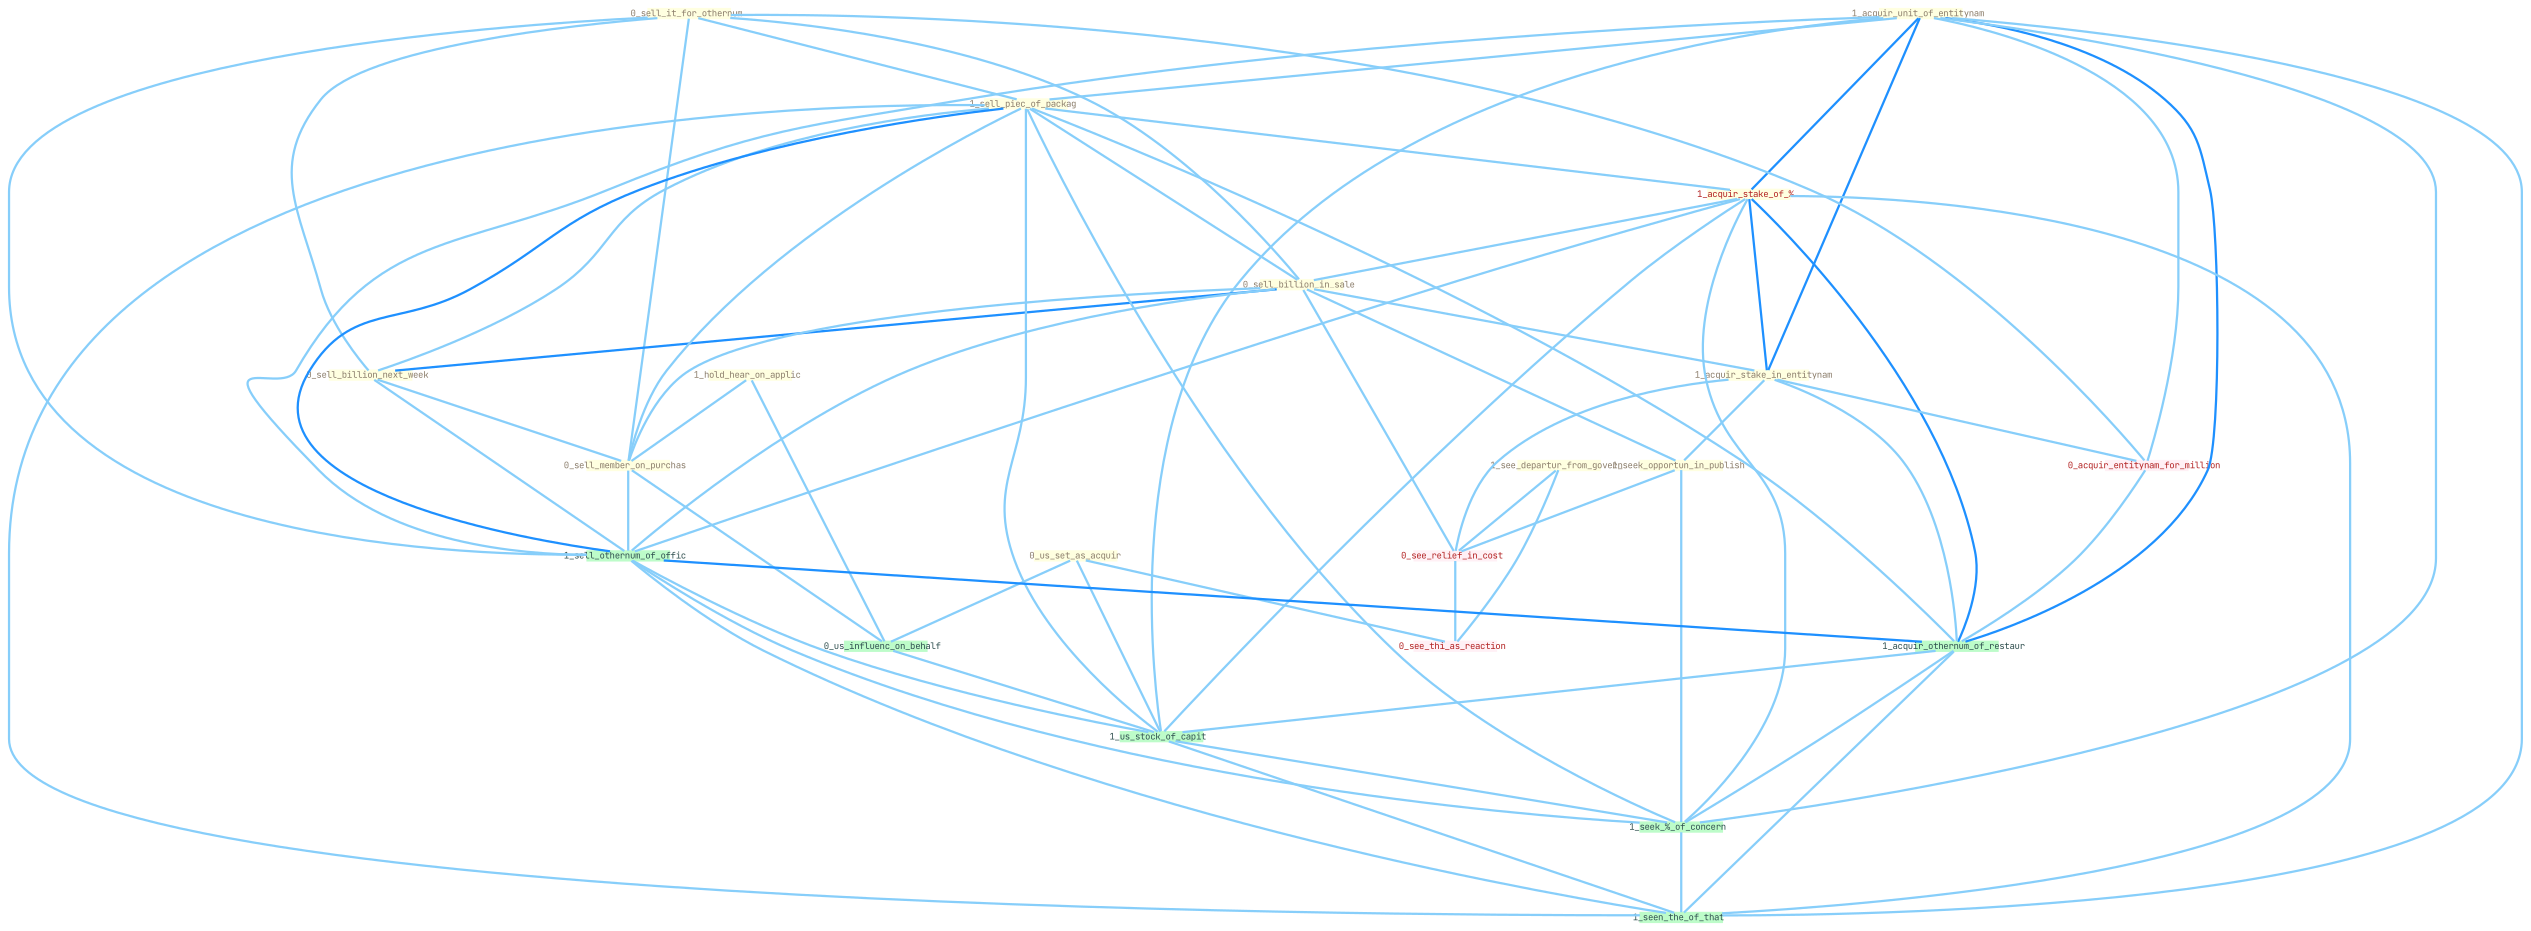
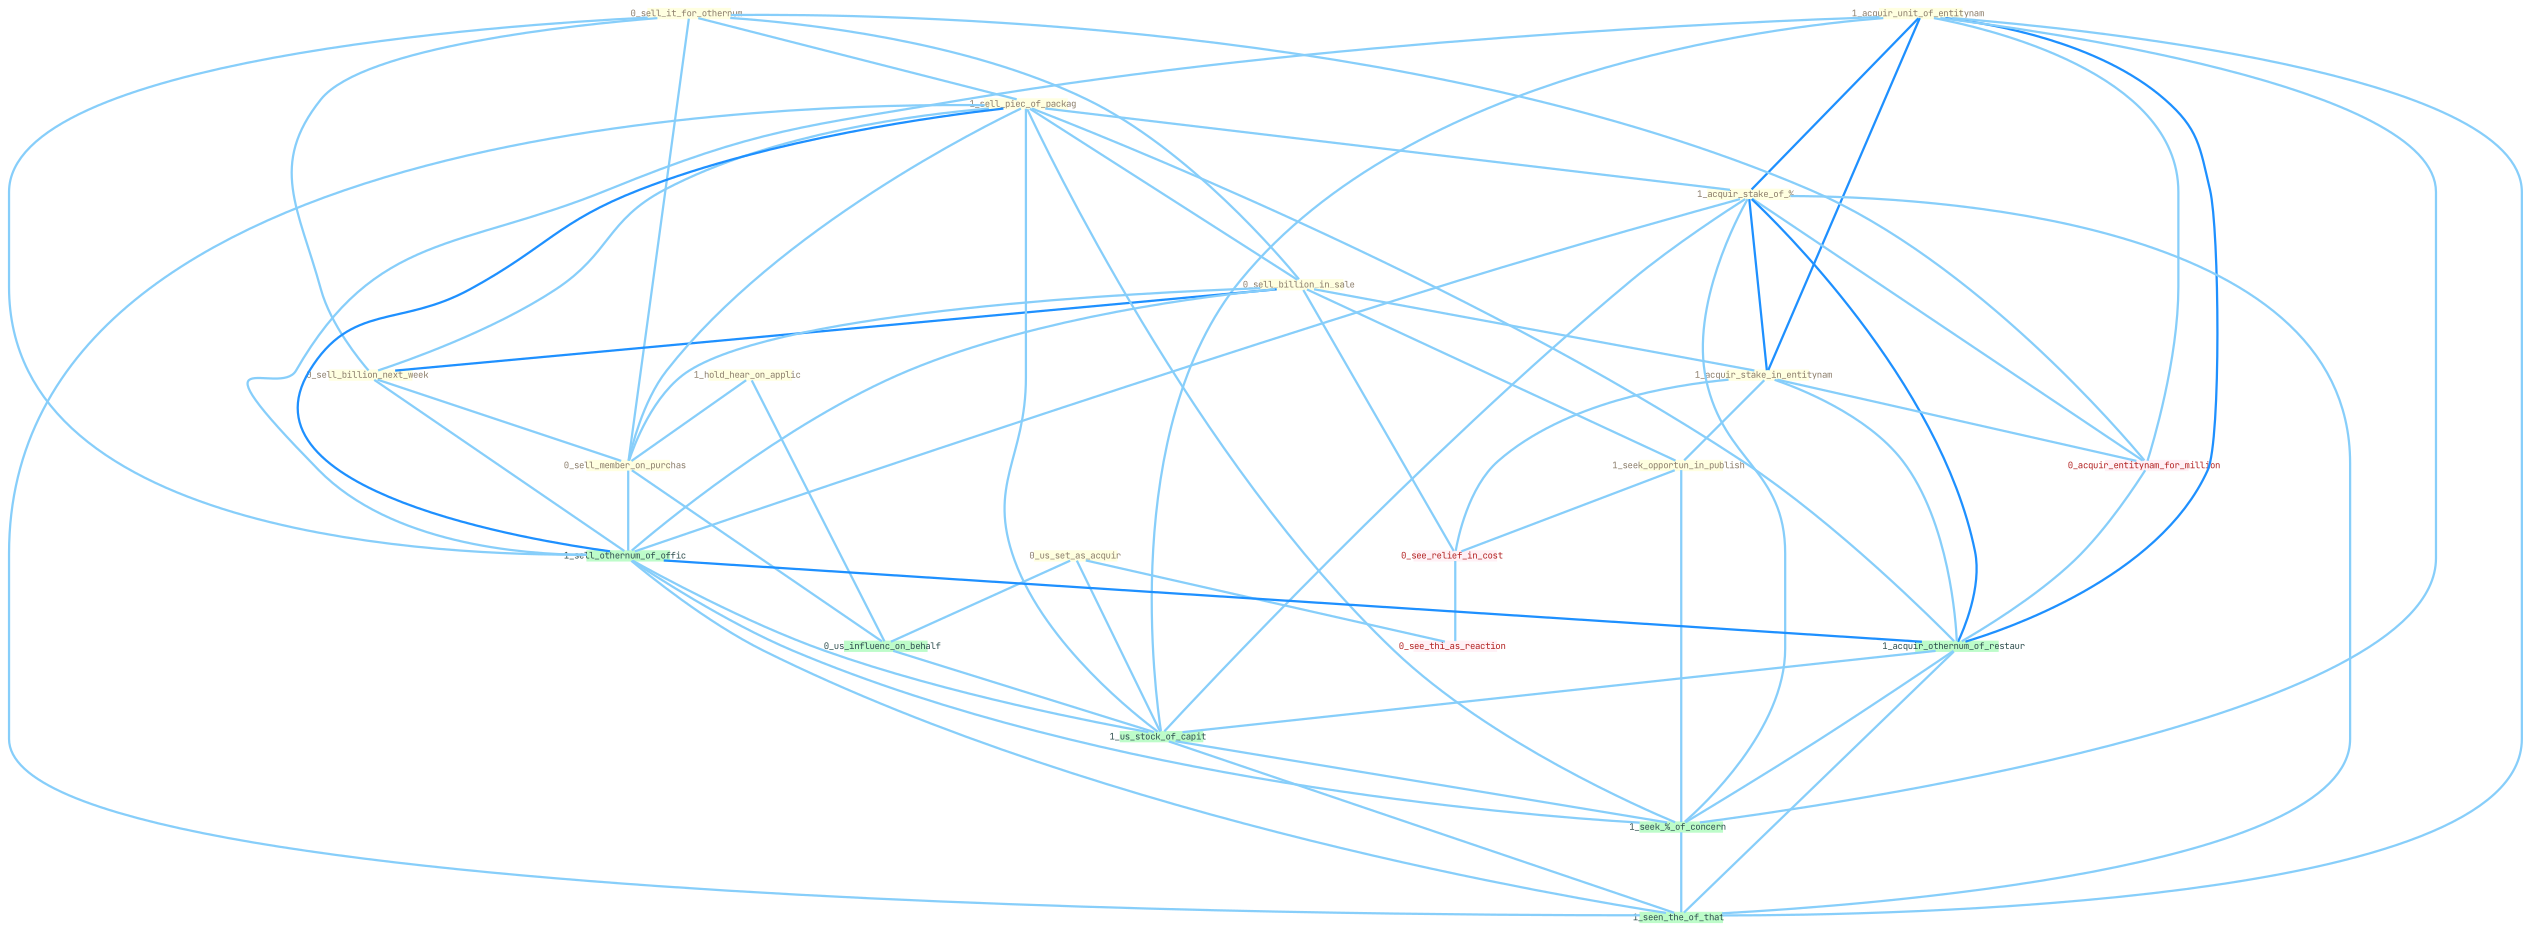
(1473, 59) -> none
(1749, 194) -> (1749, 194)
(1525, 240) -> (1948, 330)
(1559, 466) -> none
